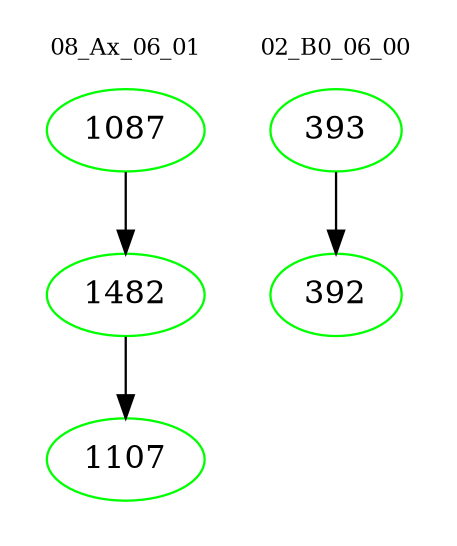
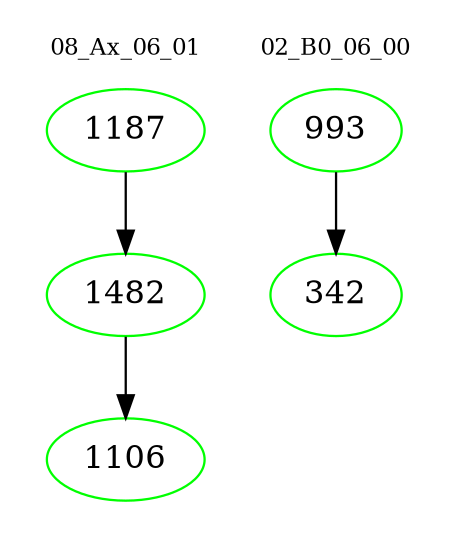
(126, 130) -> (126, 130)
(336, 130) -> (336, 130)
(336, 295) -> (336, 295)
(126, 460) -> (126, 460)
